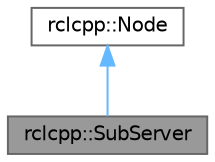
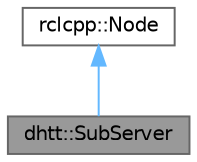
(108, 135) -> (99, 135)
